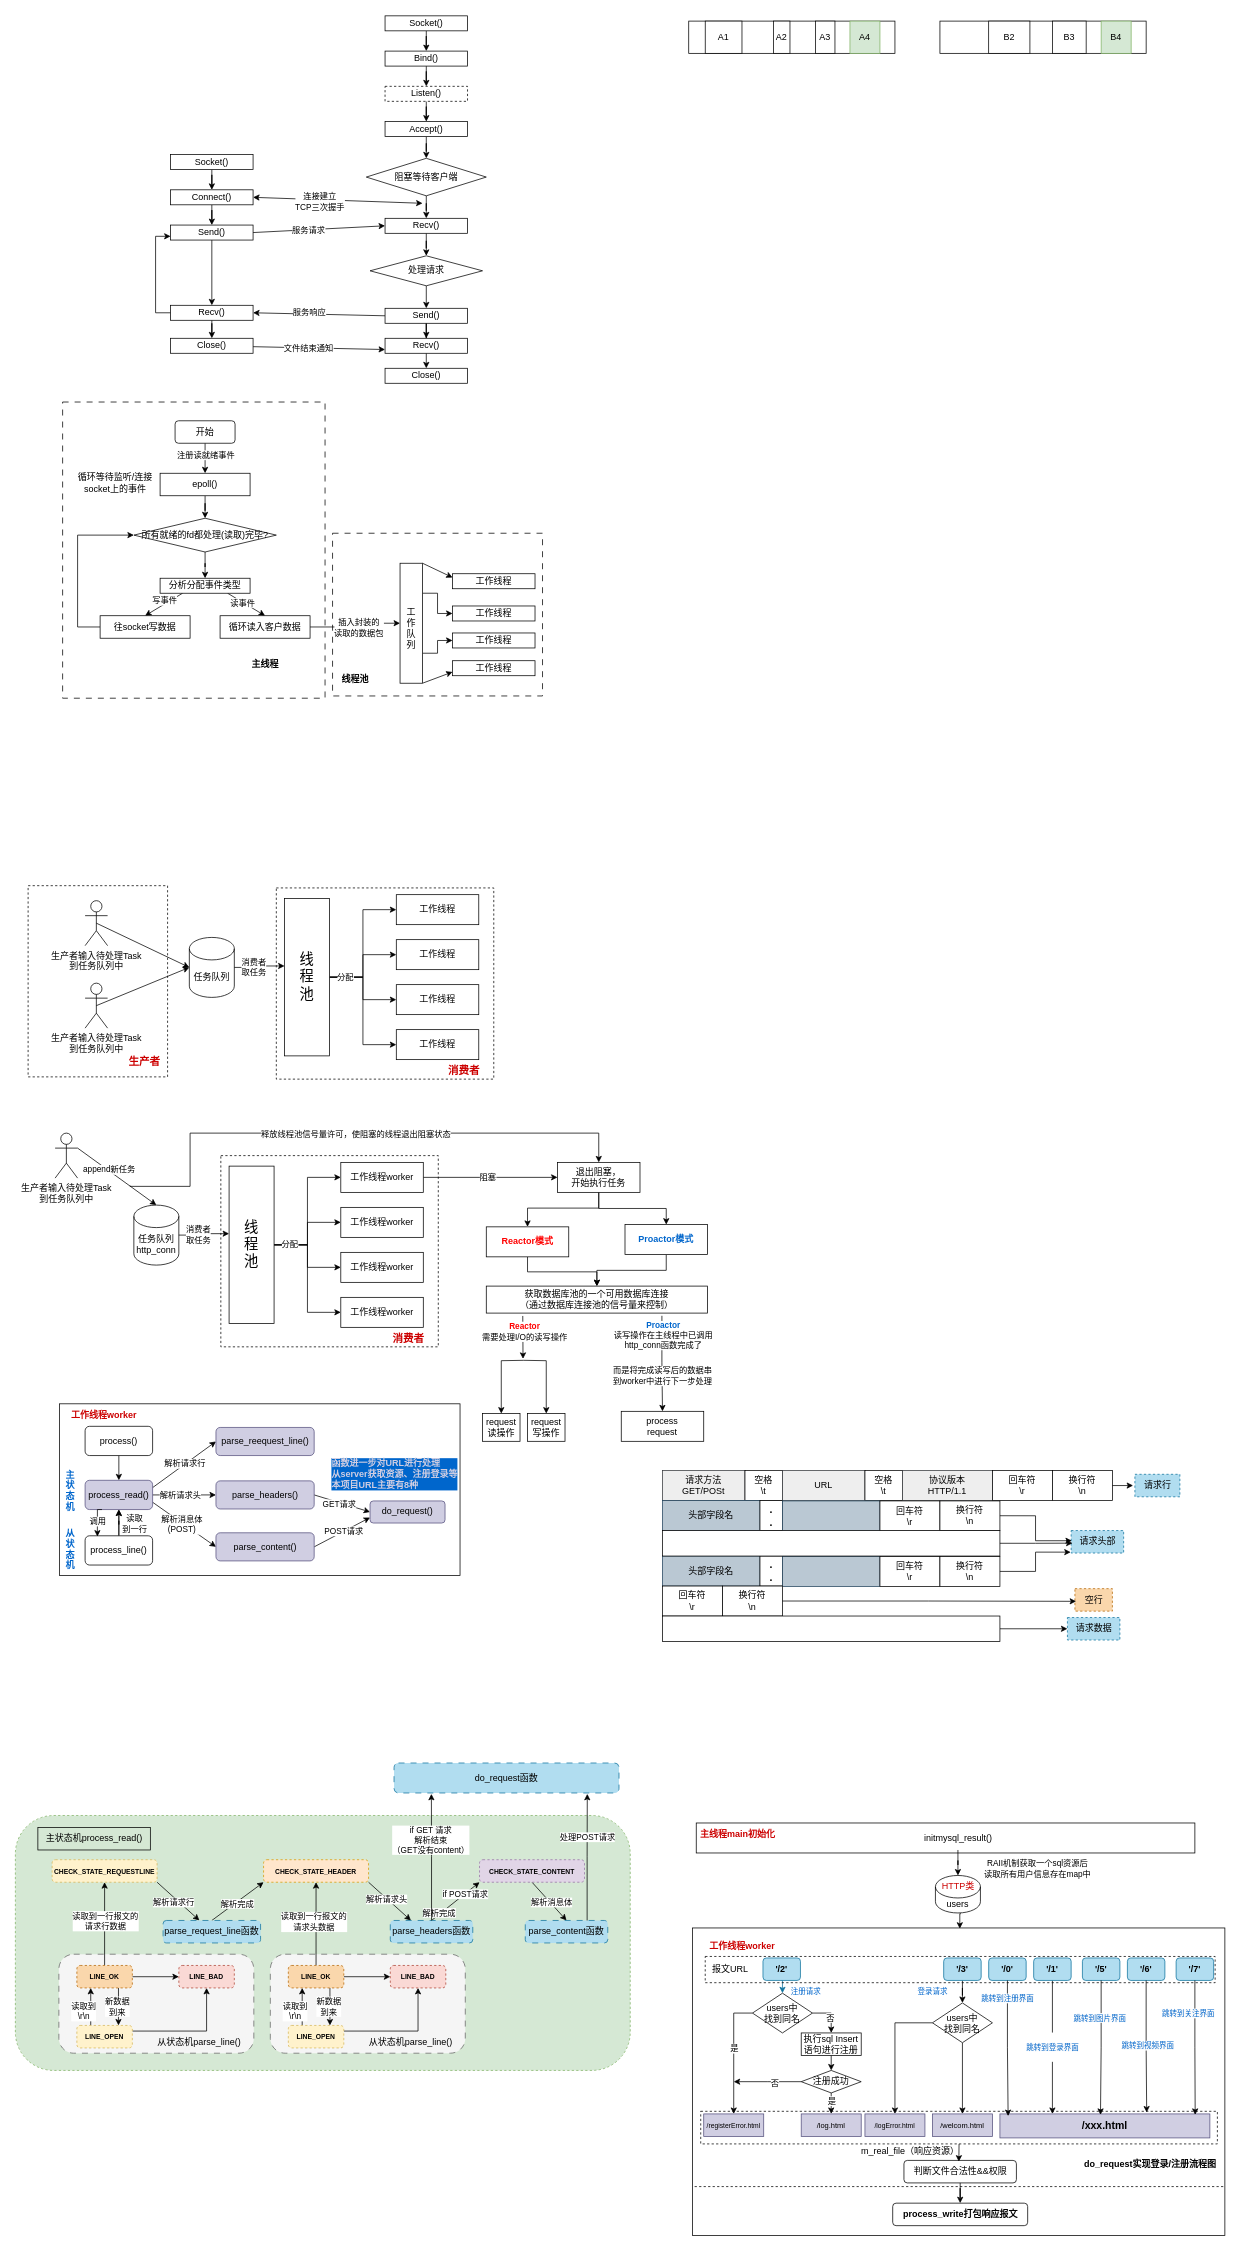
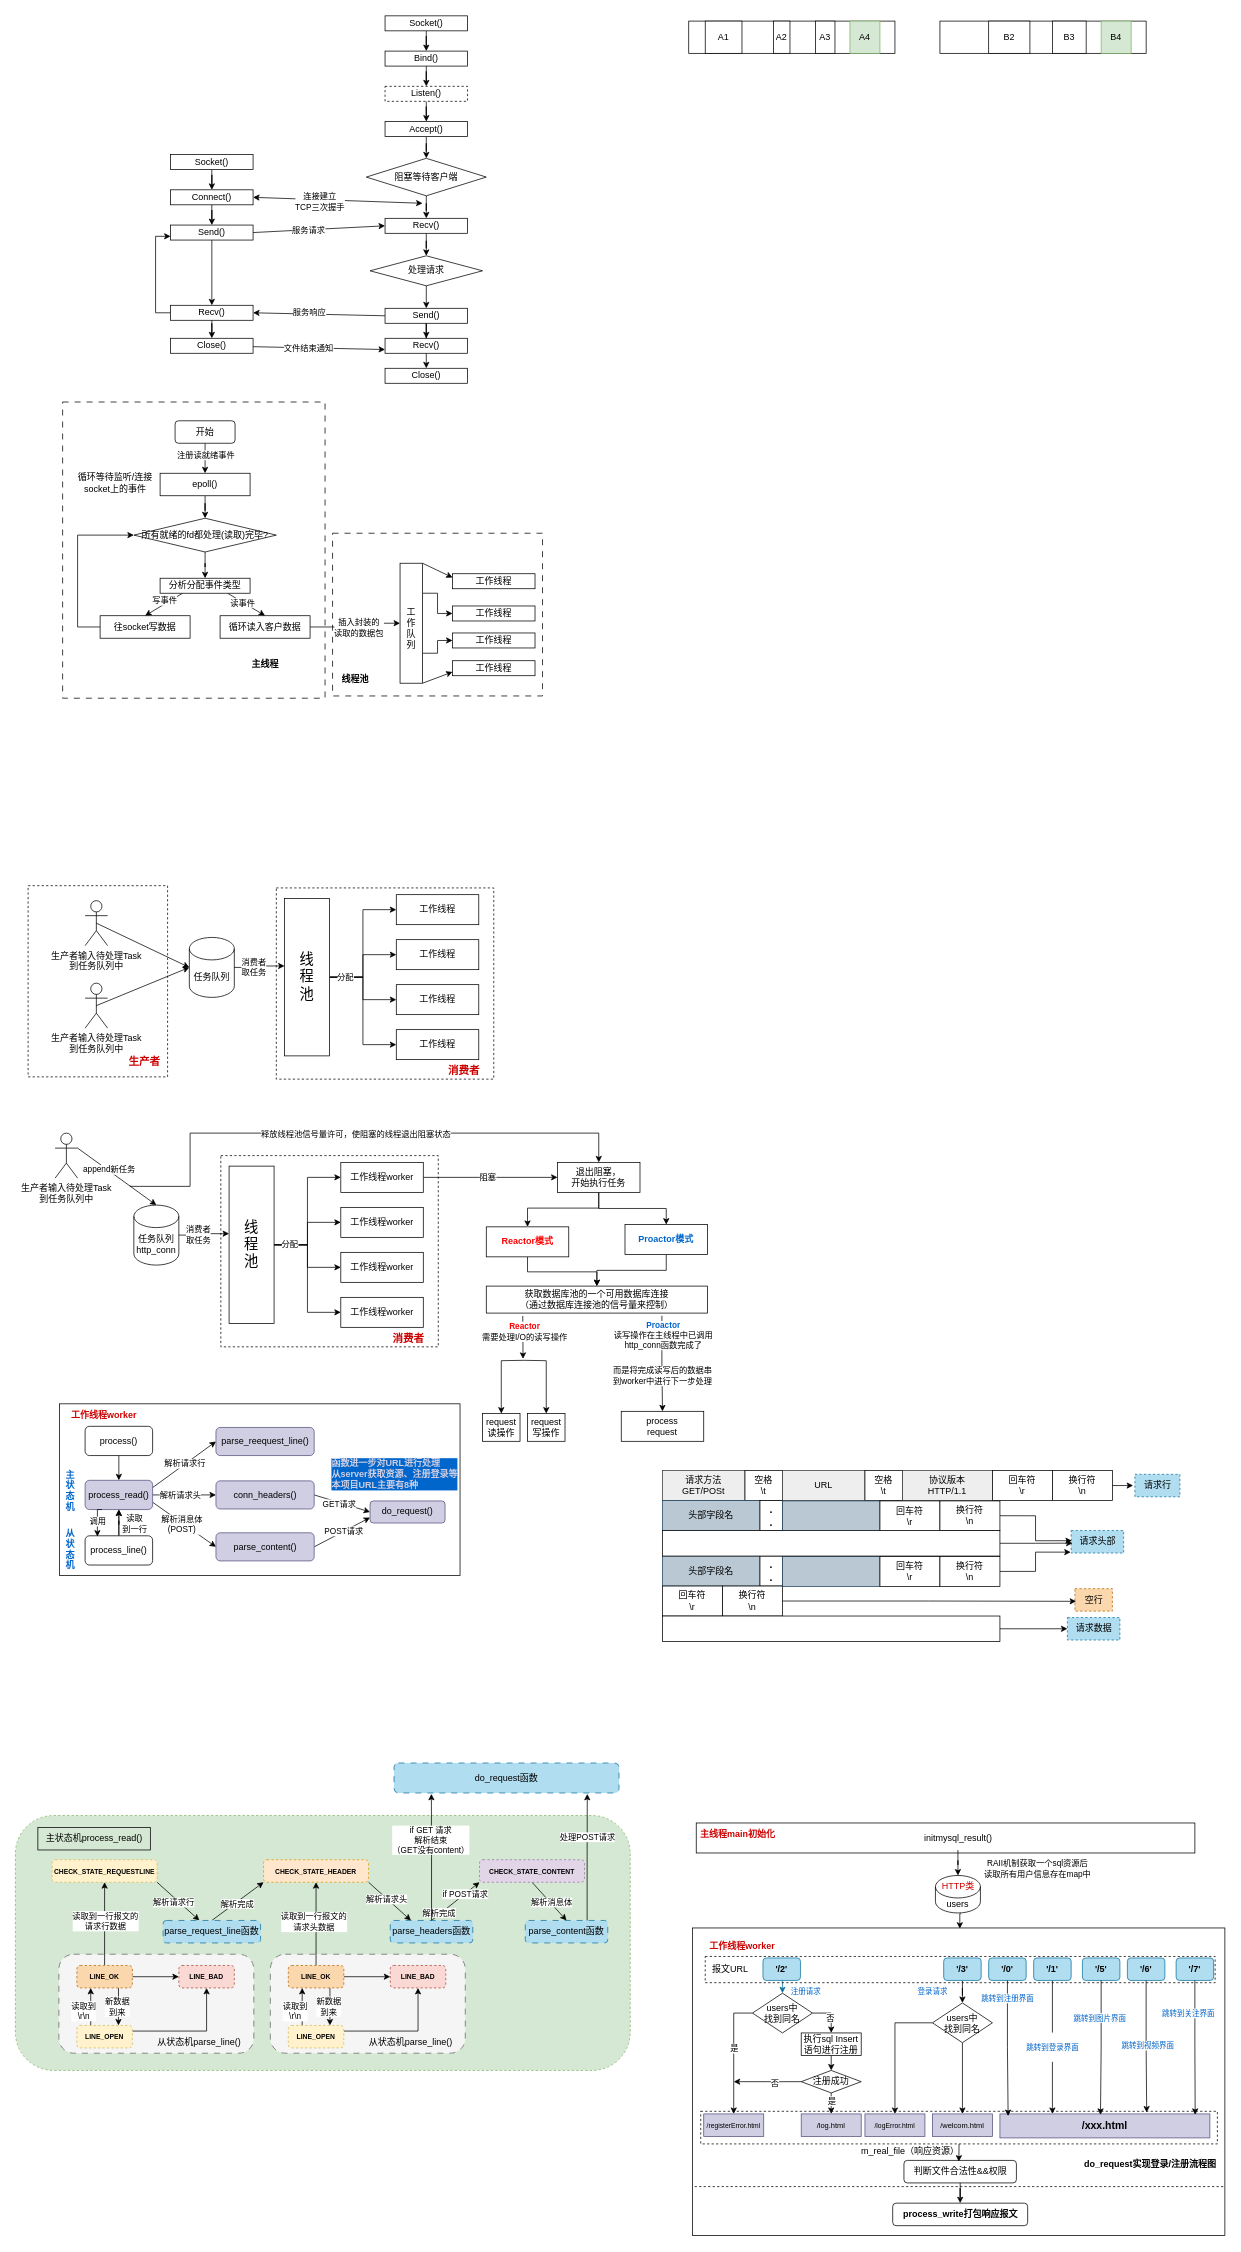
(266, 1495) -> (266, 1495)
